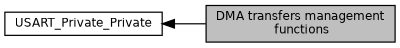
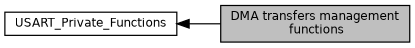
(84, 24) -> (91, 24)
